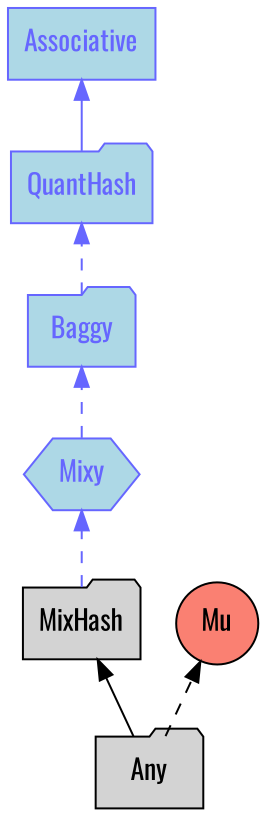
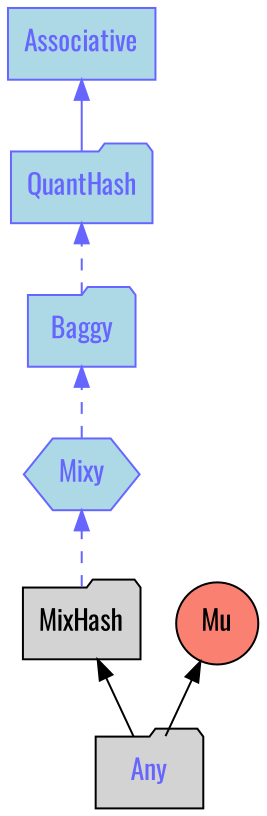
(179, 708) -> (179, 708)
(149, 773) -> (149, 773)
